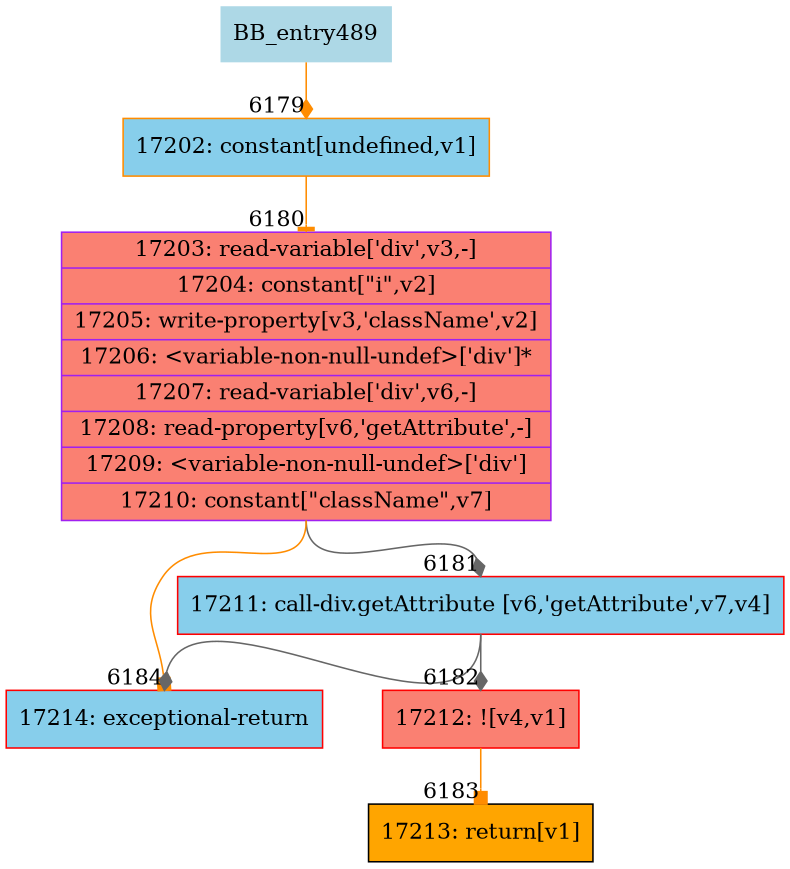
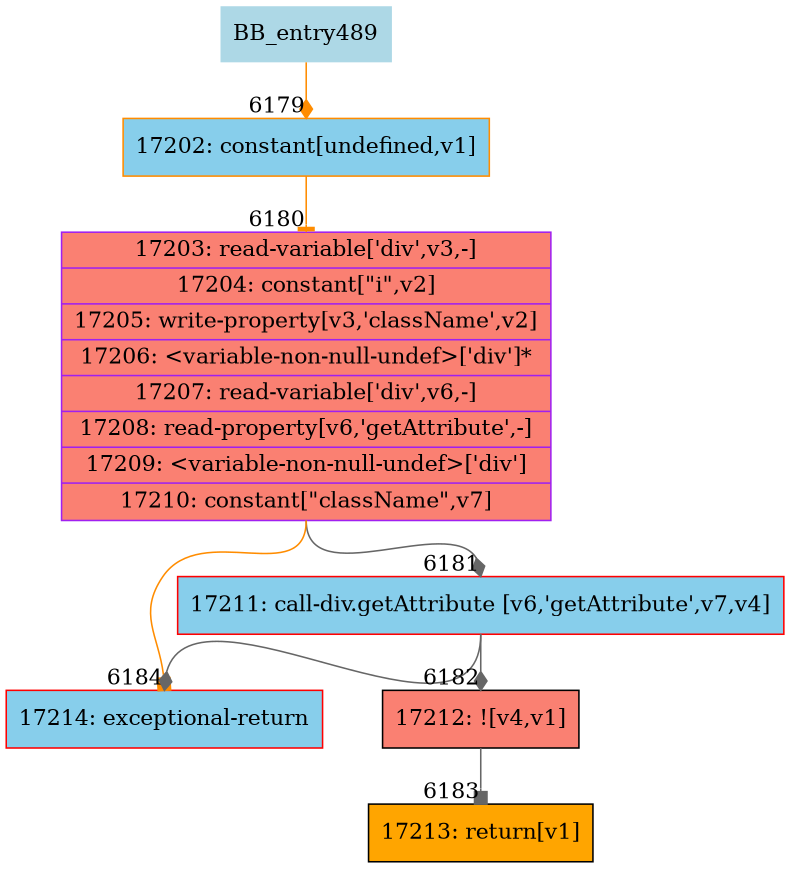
(481, 719) -> (481, 719)
(481, 768) -> (481, 768)
